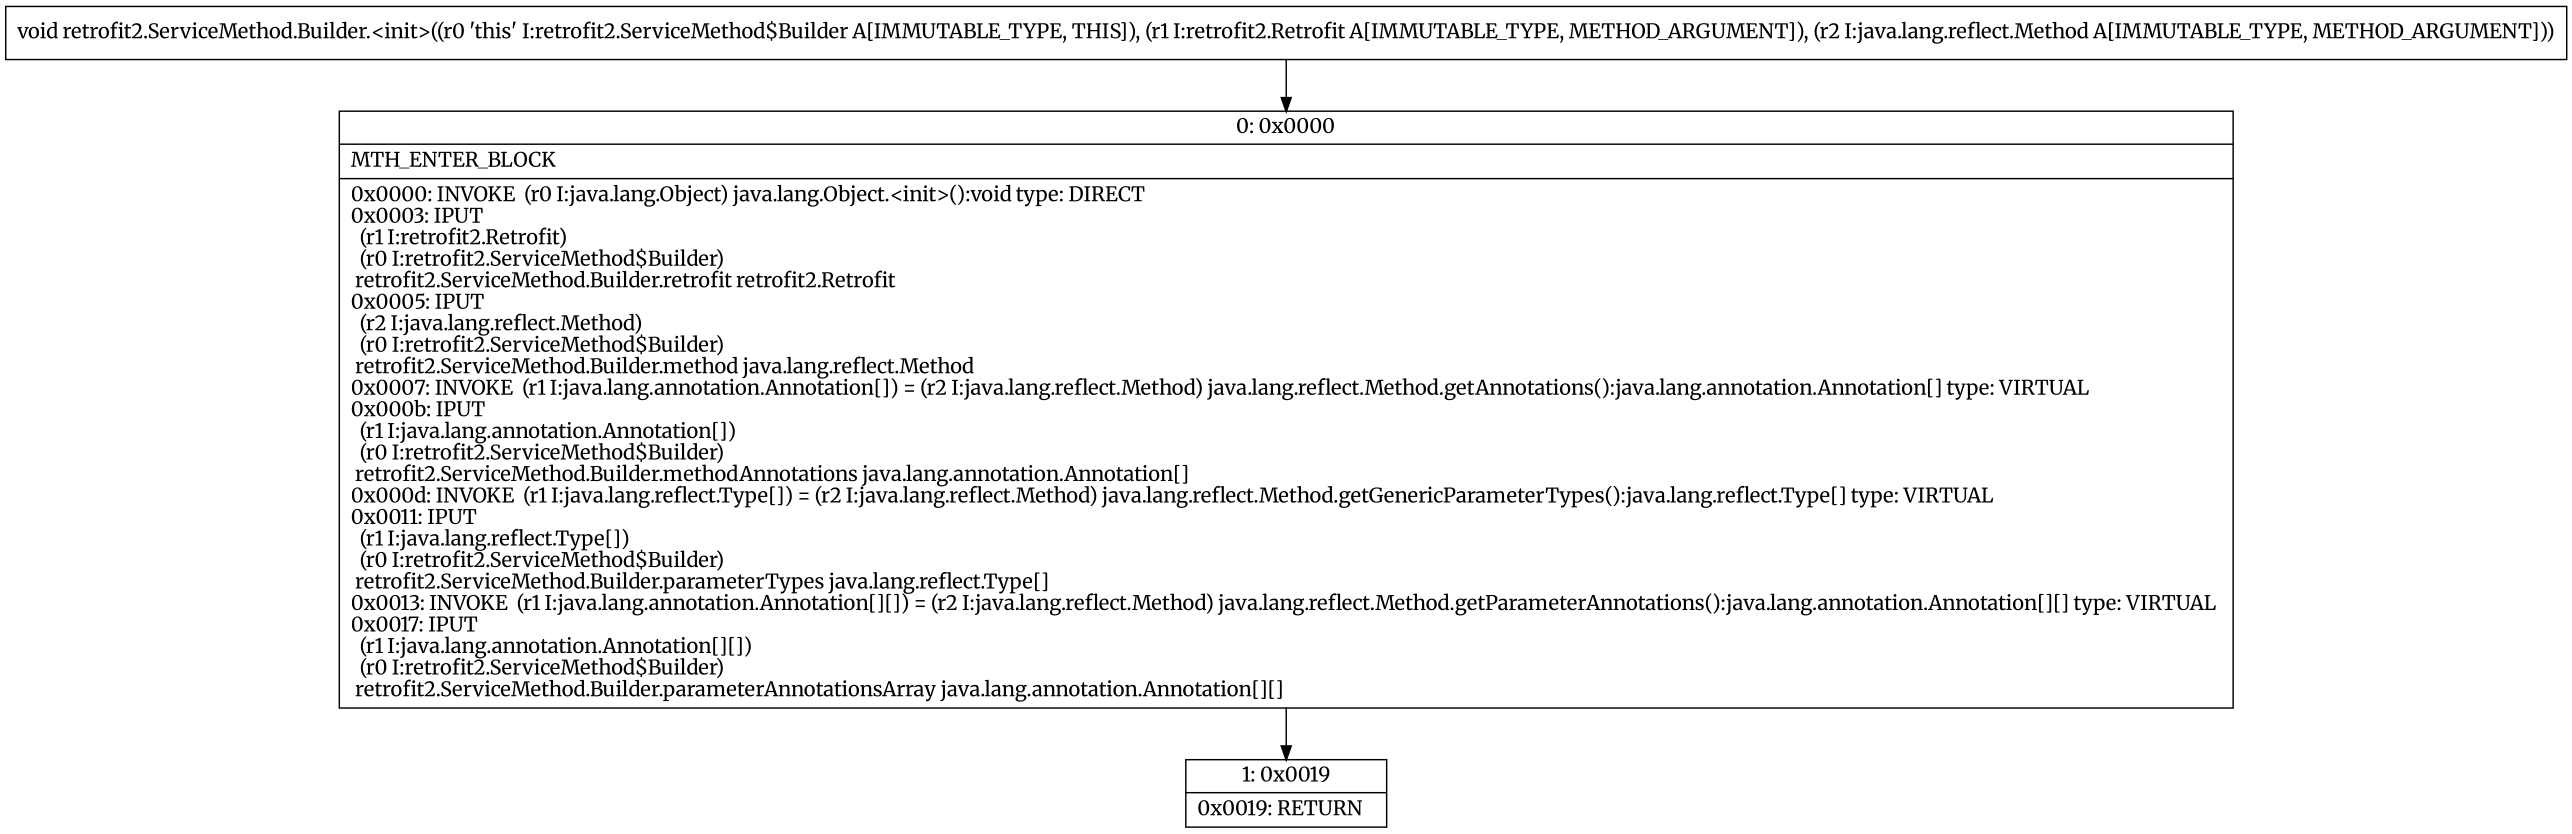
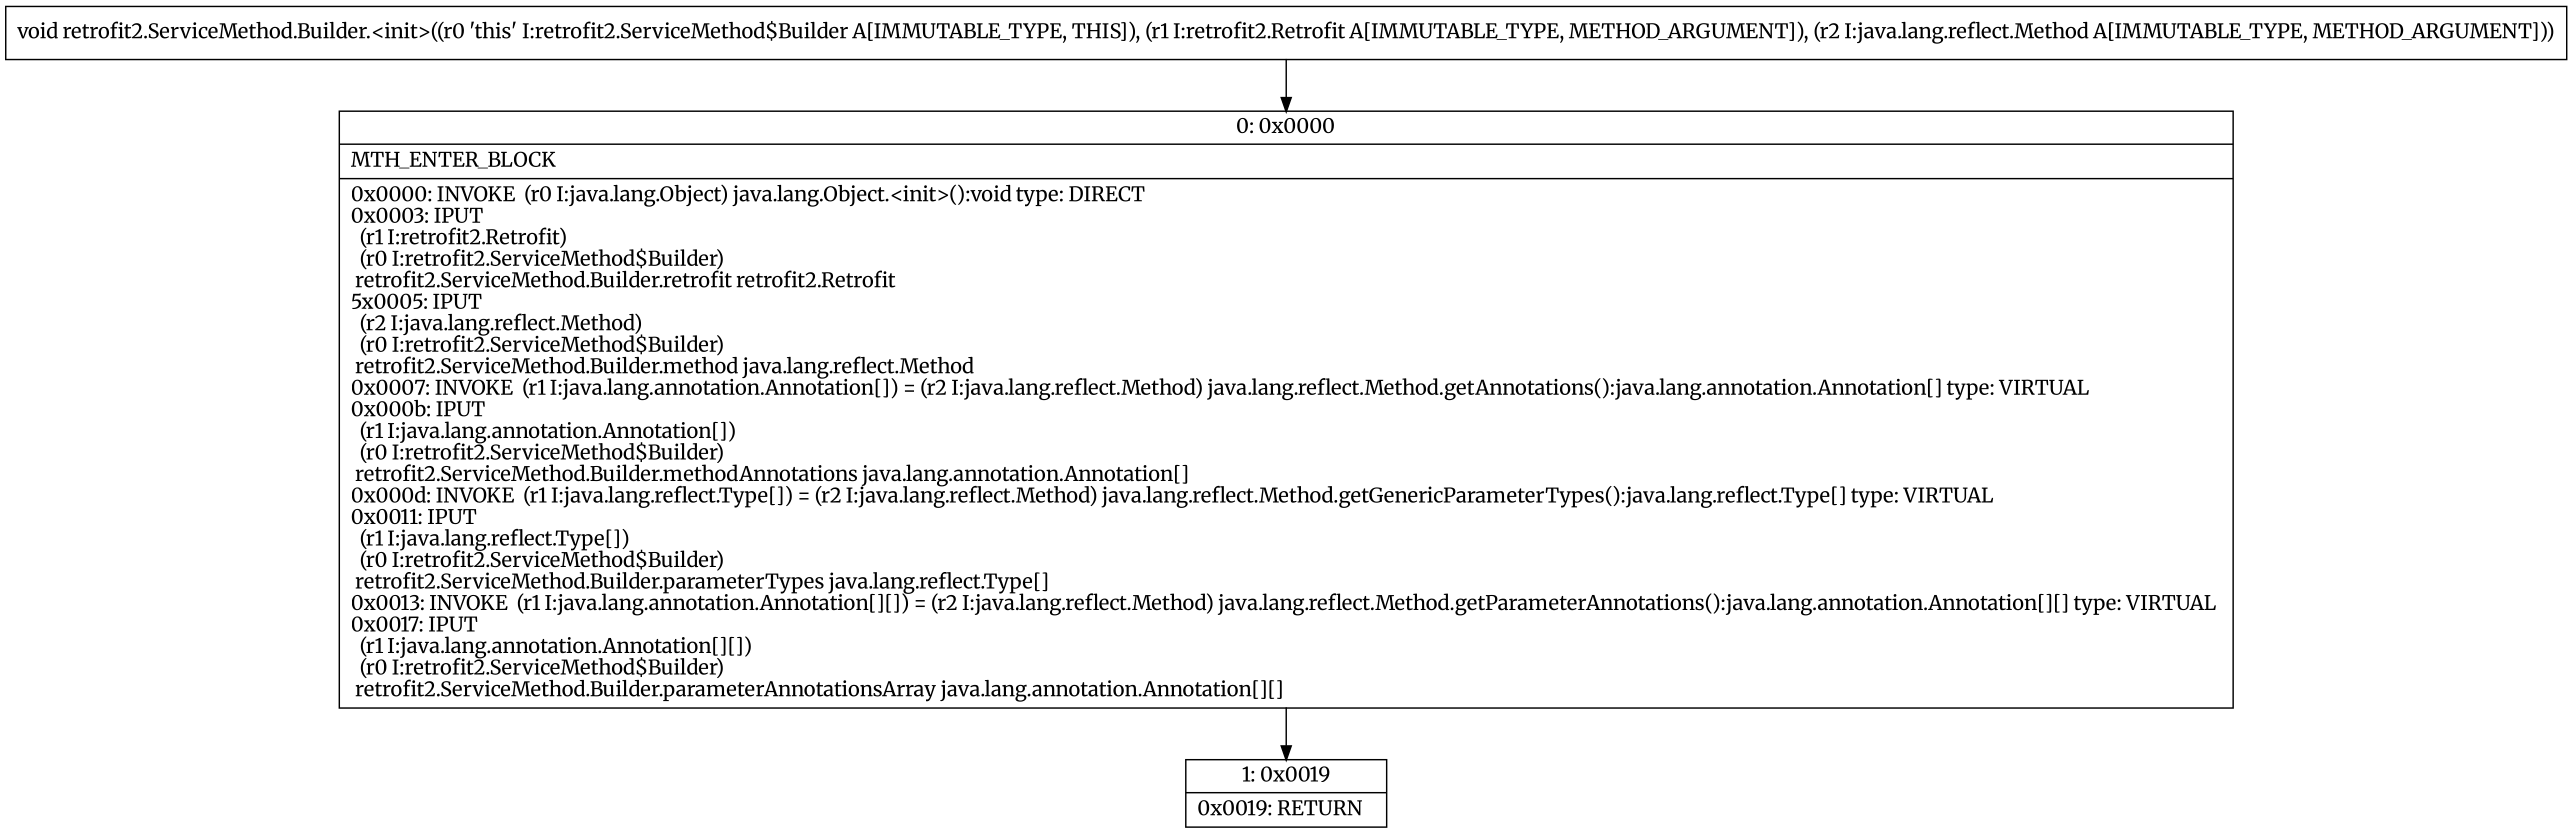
(423, 303) -> (421, 303)
